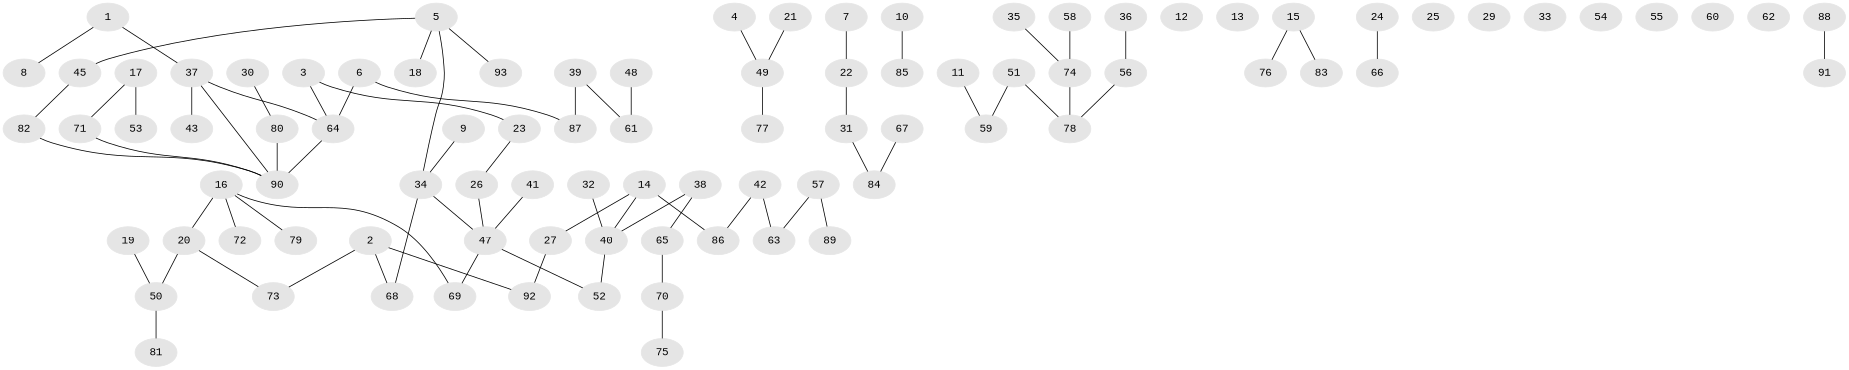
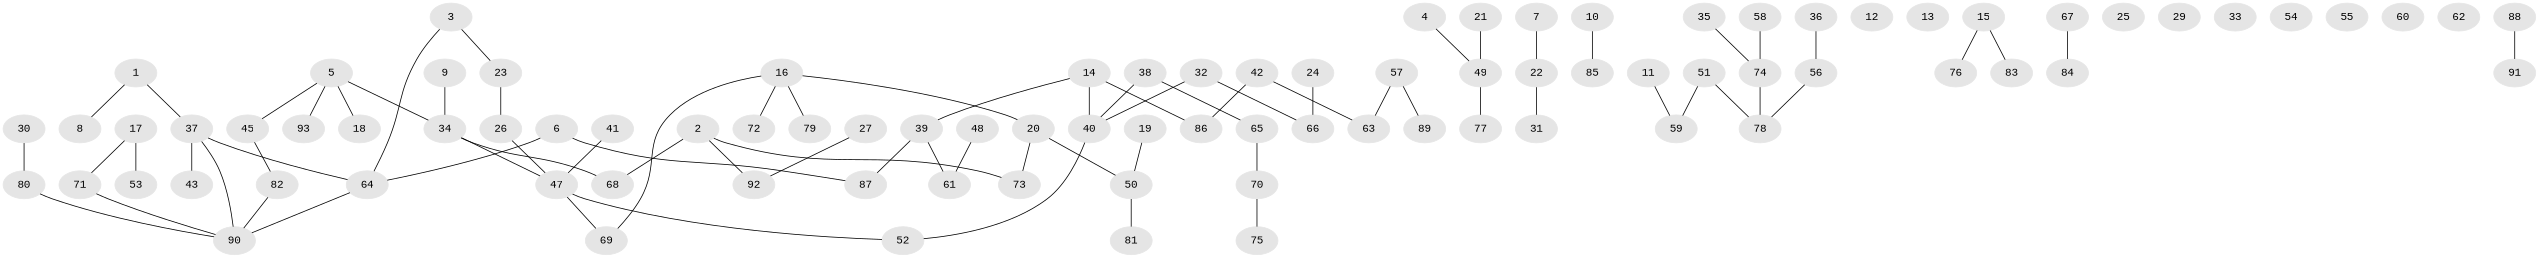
none -> (1257, 101)
(860, 157) -> none
(602, 210) -> (1003, 97)
